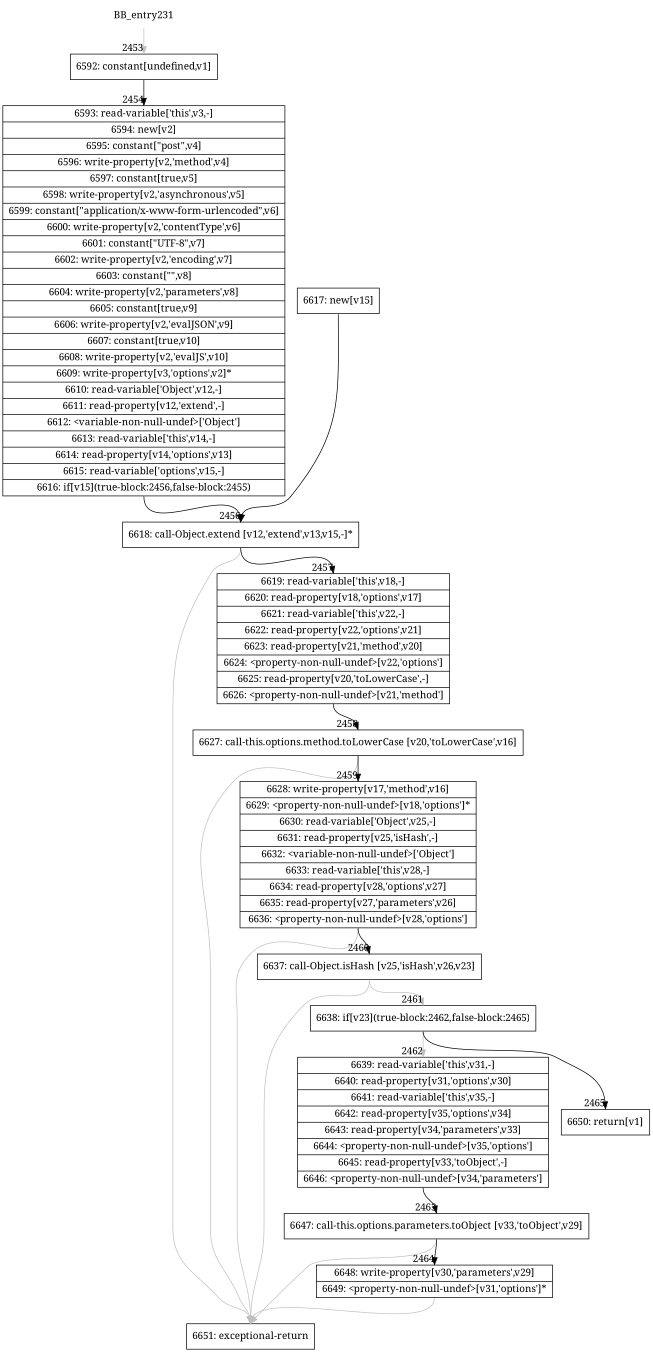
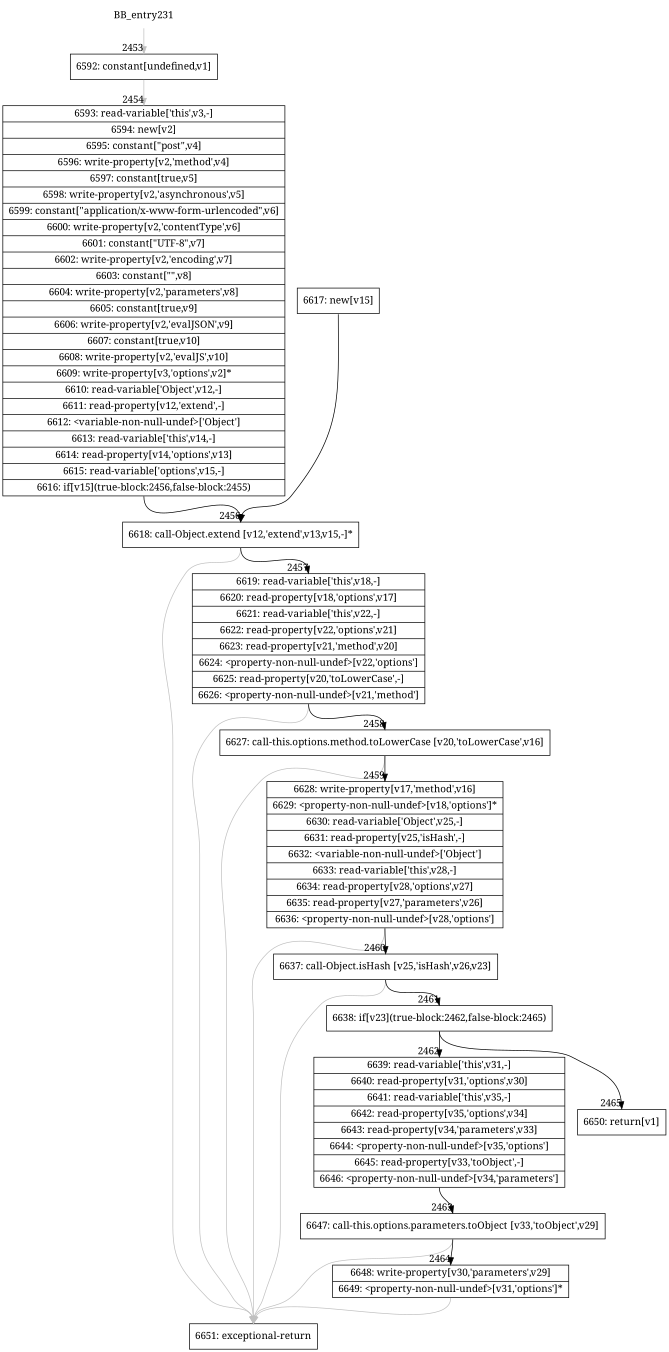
(144, 89) -> (144, 89)
none -> (200, 974)
(393, 993) -> (409, 993)
(423, 1041) -> (439, 1041)
